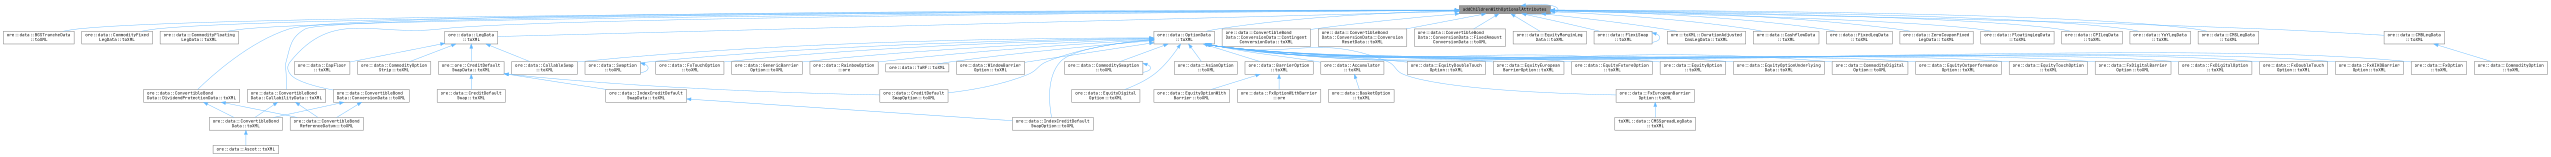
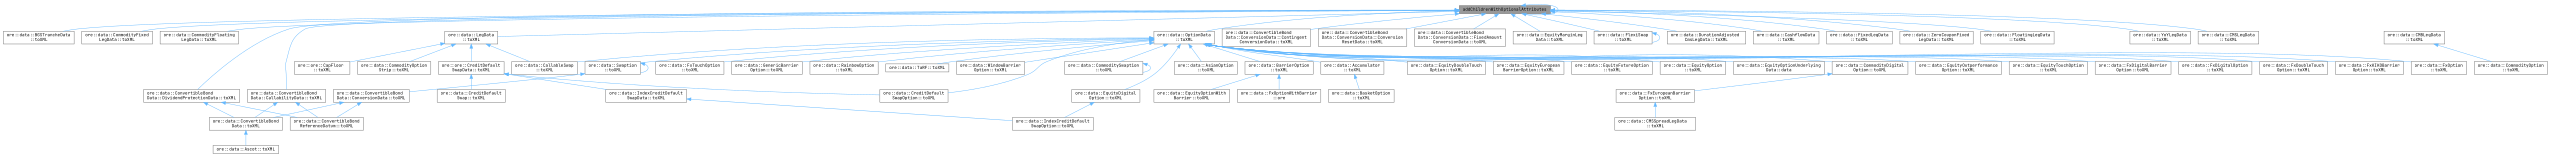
(1970, 19) -> none
(652, 20) -> (495, 83)
(1707, 38) -> (1707, 38)
(2092, 38) -> none
(1062, 60) -> (1077, 111)
(322, 68) -> (322, 68)
(844, 68) -> (844, 68)
(1779, 68) -> (1779, 68)
(1410, 76) -> (1761, 83)
(1655, 124) -> (1655, 124)
